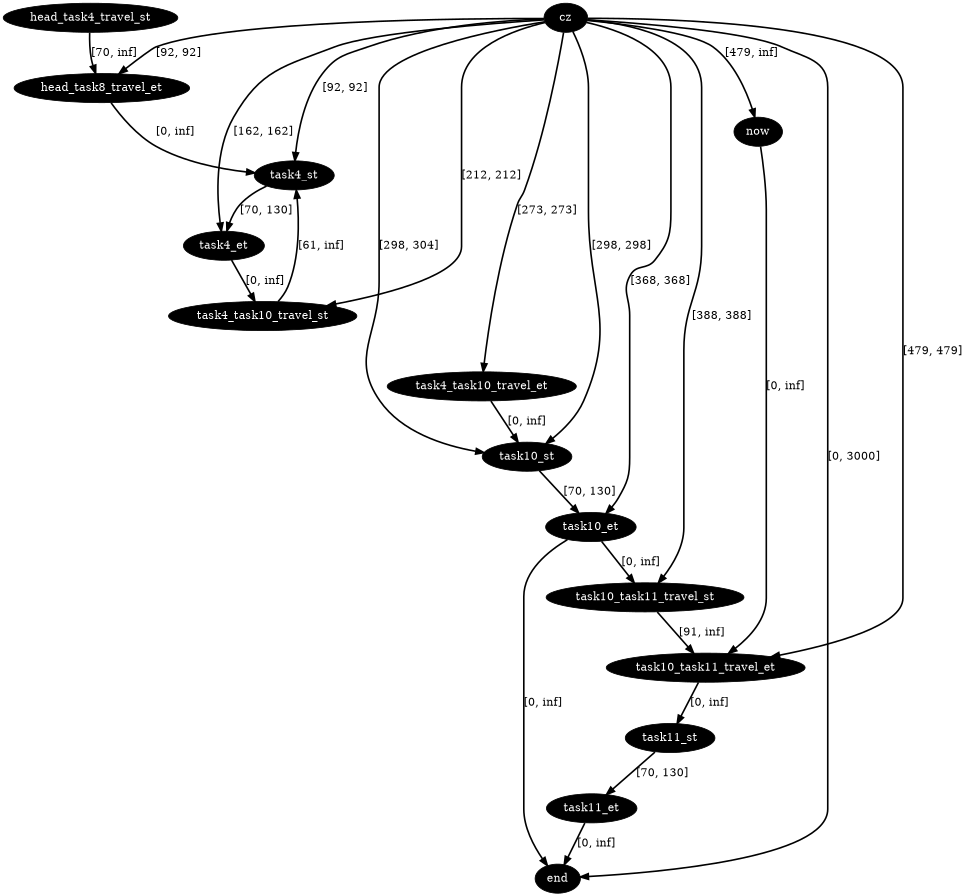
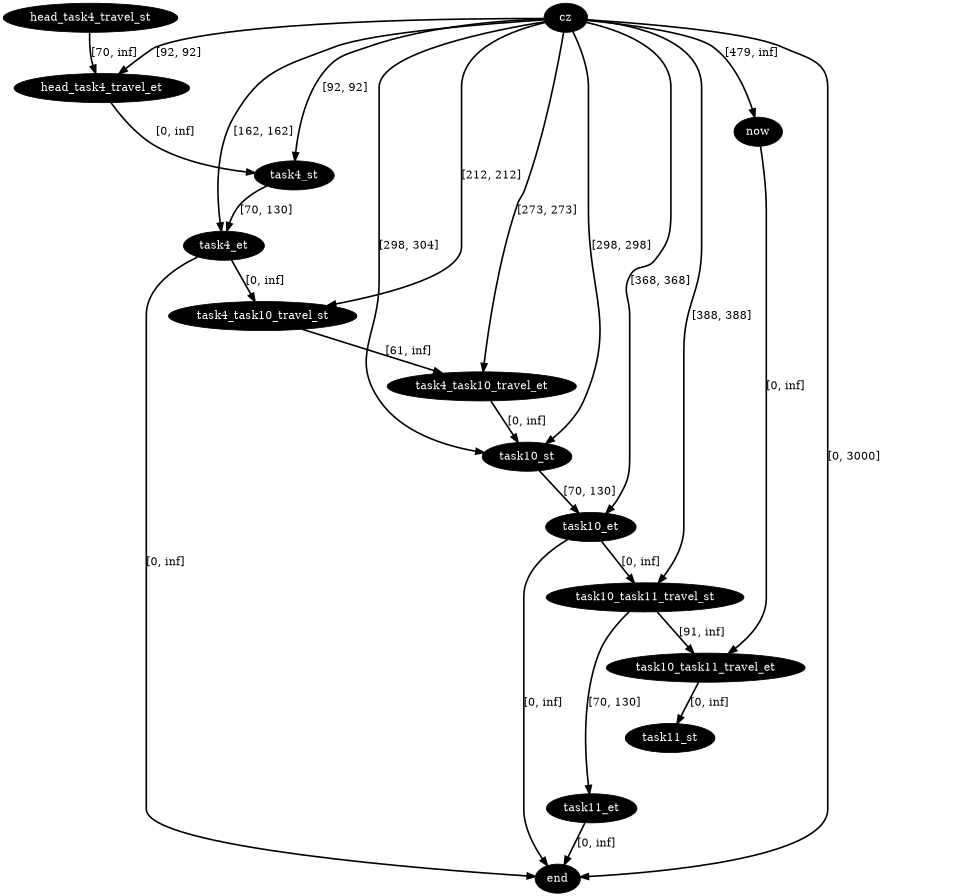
(102, 88) -> (102, 88)
(903, 246) -> none
(297, 252) -> (362, 348)
none -> (146, 717)
(634, 771) -> (589, 693)
